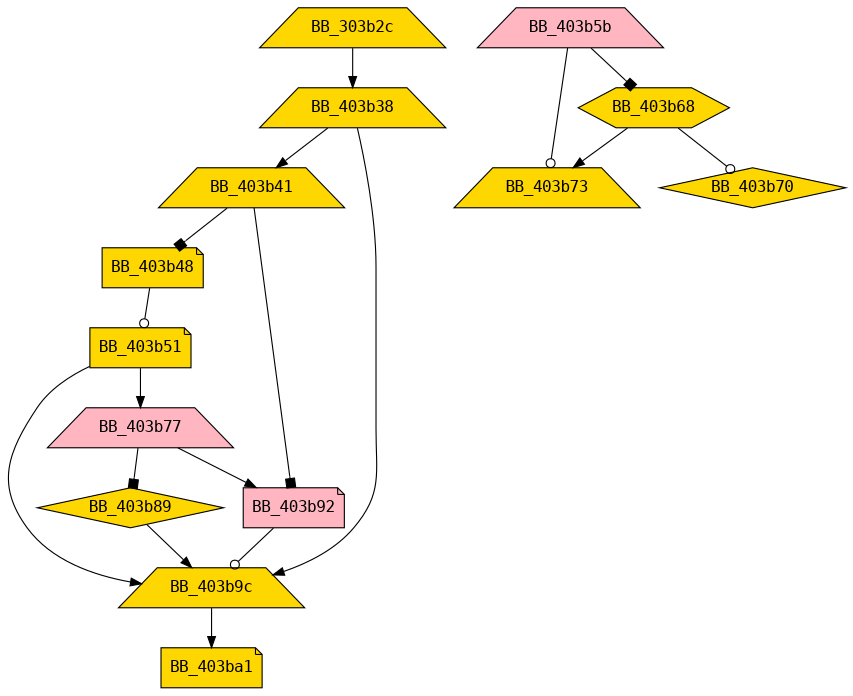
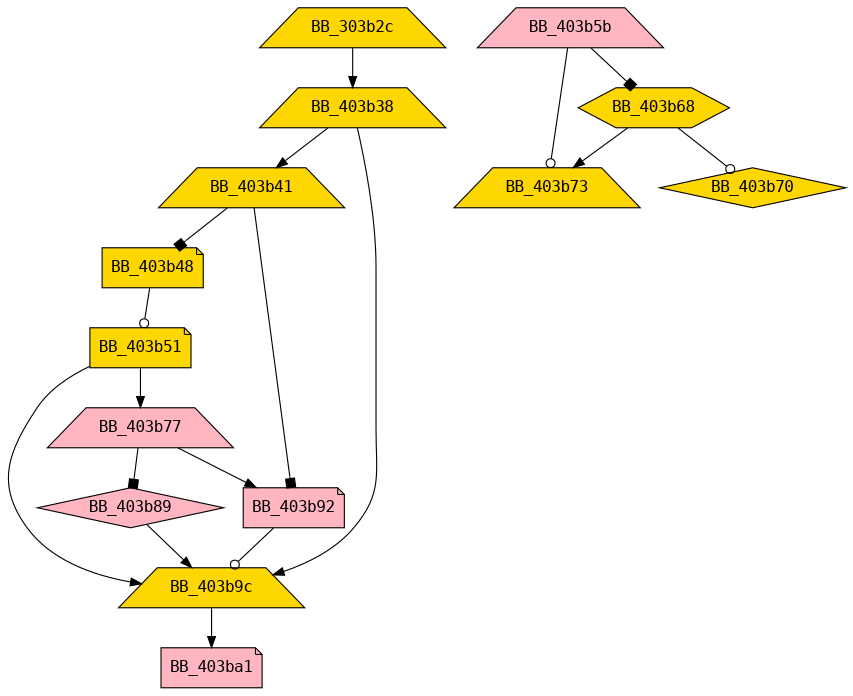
(130, 508) -> (130, 508)
(212, 668) -> (212, 668)
